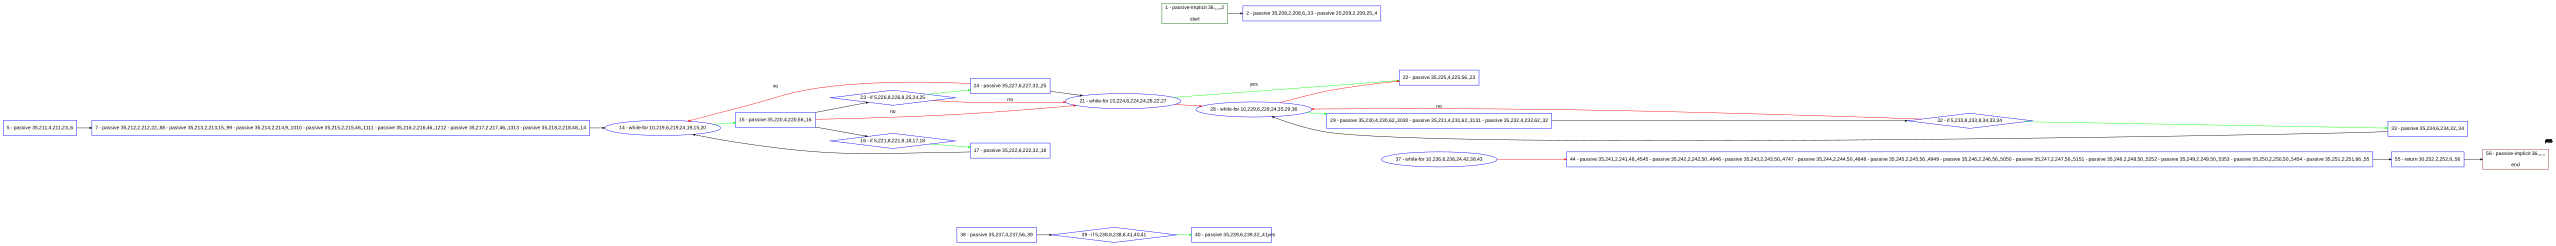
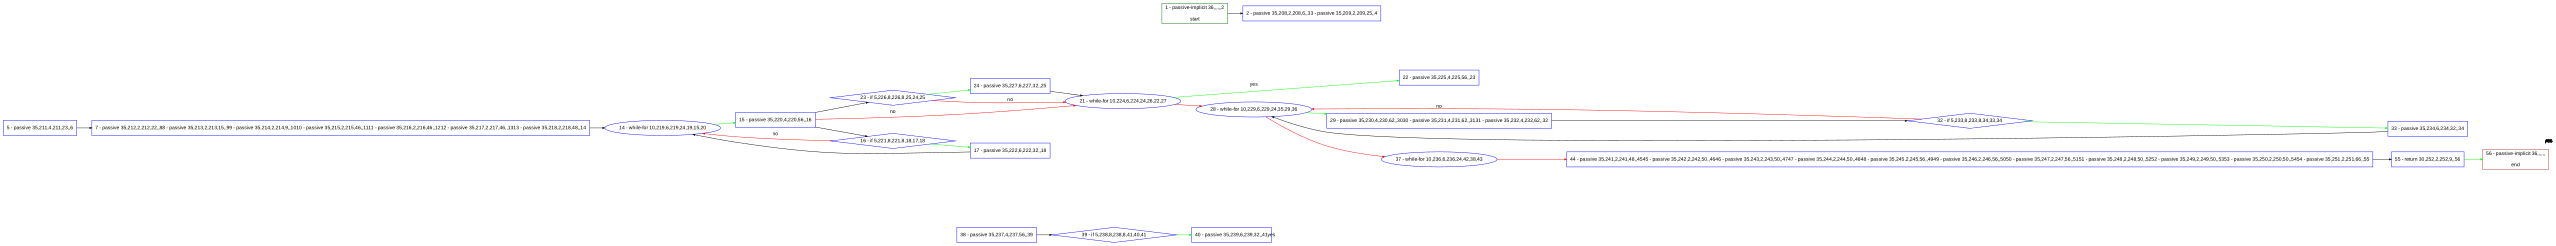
(828, 87) -> (769, 139)
(1338, 89) -> (1322, 144)
(2472, 159) -> (2472, 159)
